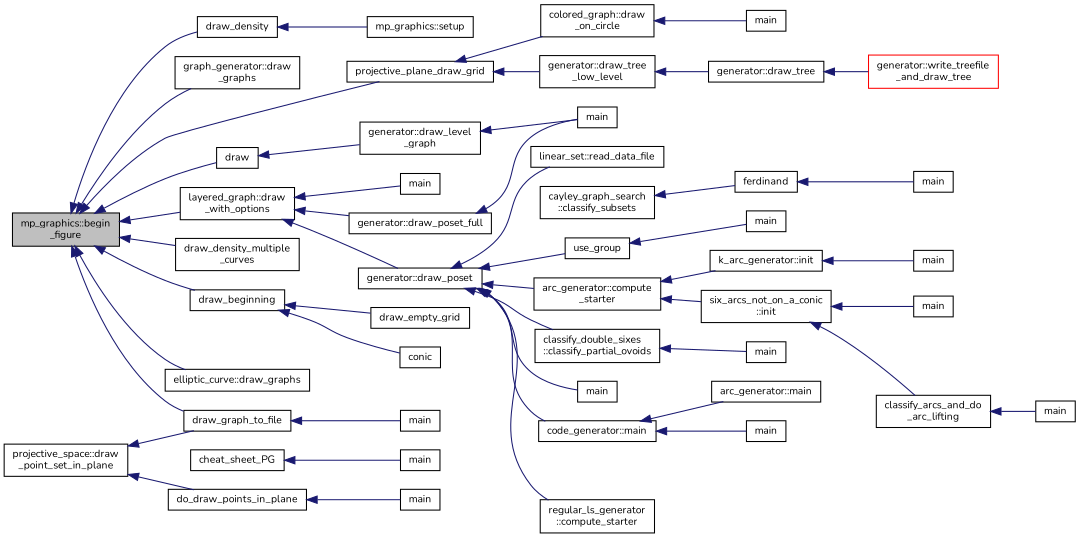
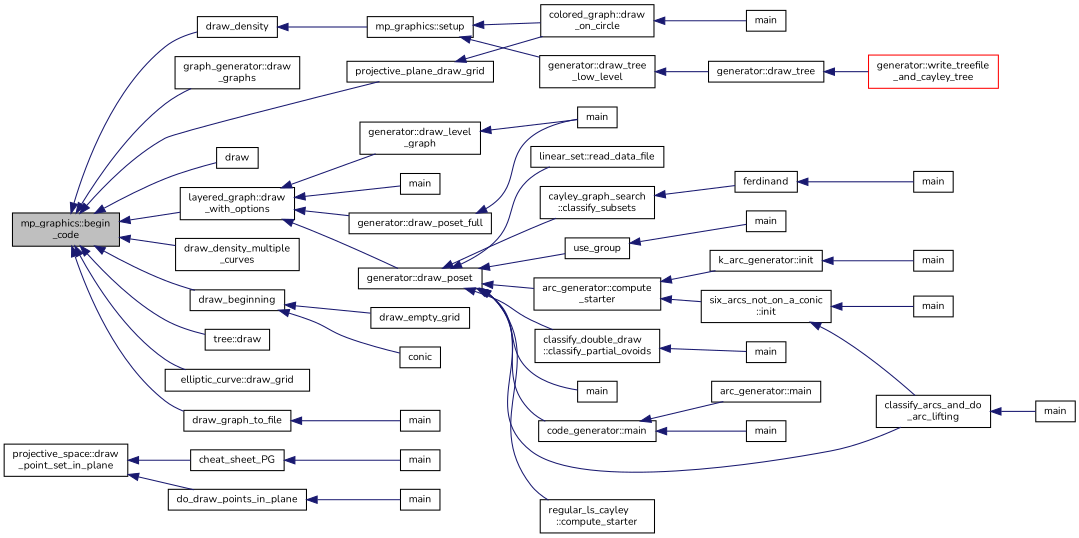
none -> (512, 24)
(522, 72) -> (515, 51)
(933, 72) -> (933, 72)
(314, 150) -> (333, 169)
(66, 230) -> (66, 230)
none -> (506, 239)
none -> (237, 340)
(597, 346) -> (597, 346)
(237, 380) -> (237, 380)
(166, 437) -> (165, 460)
none -> (631, 472)
(597, 516) -> (597, 516)
